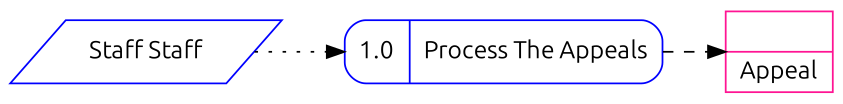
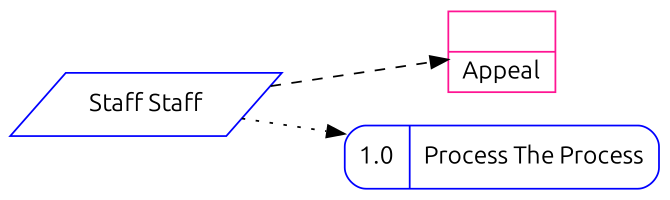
(536, 51) -> (534, 156)
(685, 52) -> (350, 74)
